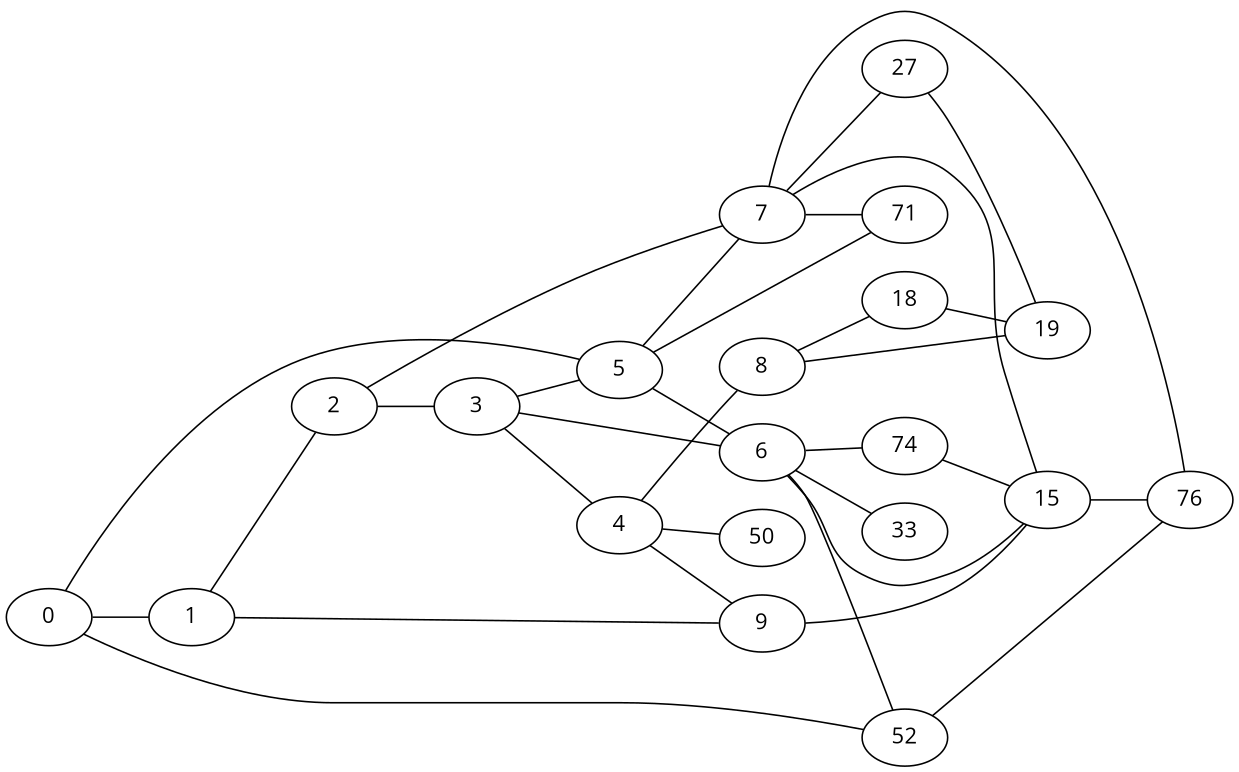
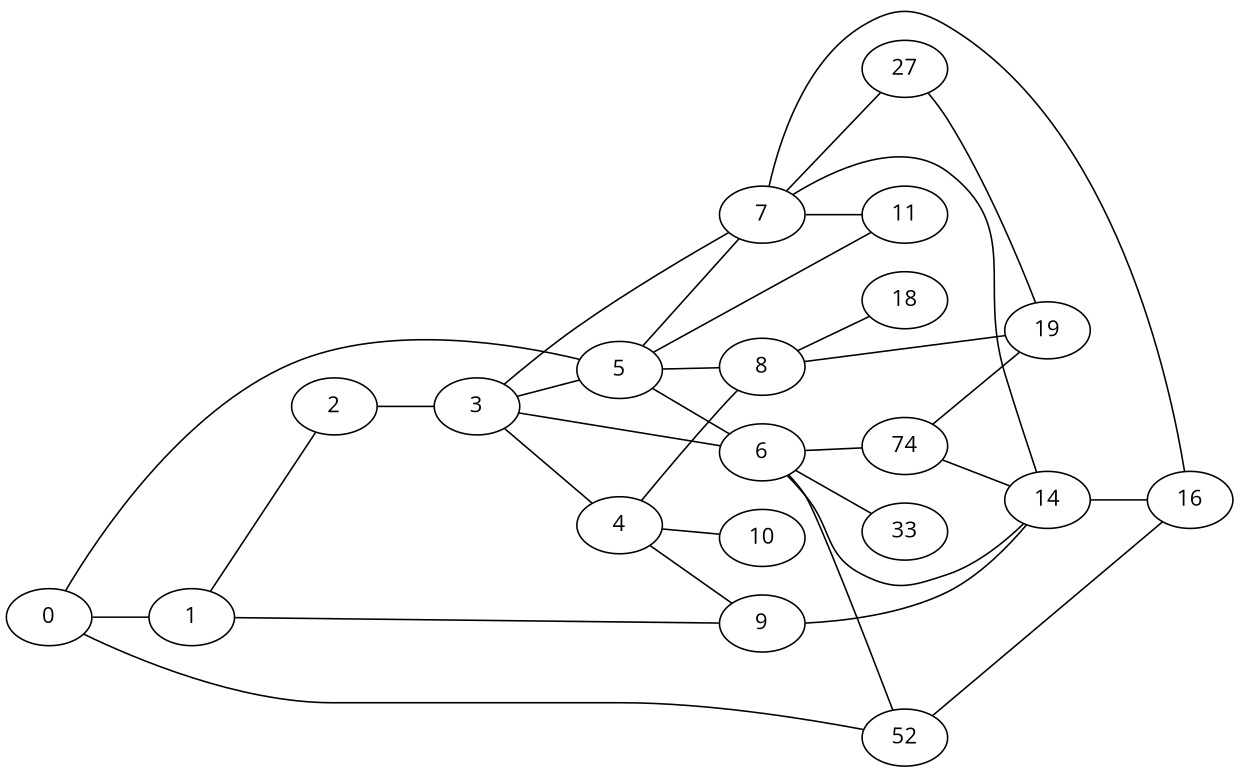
(905, 215) -> (905, 215)
(540, 295) -> (613, 303)
(976, 315) -> (976, 388)
none -> (691, 368)
(1048, 500) -> (1048, 500)
(1190, 500) -> (1190, 500)
(762, 538) -> (762, 538)
